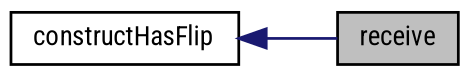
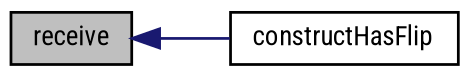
(302, 38) -> (195, 38)
